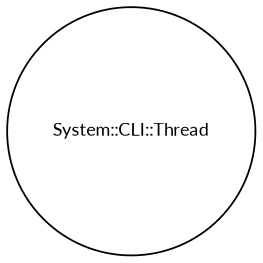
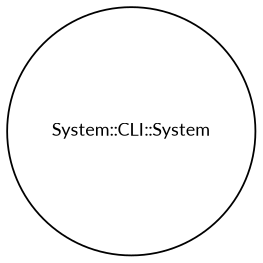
(131, 131) -> (131, 131)
